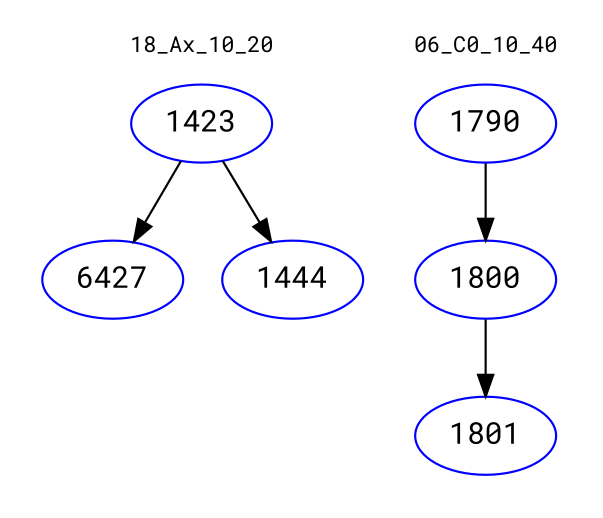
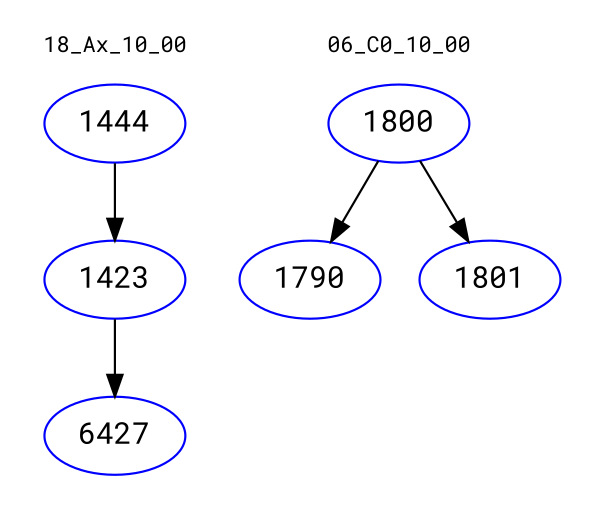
(203, 47) -> (116, 47)
(487, 47) -> (400, 47)
(486, 191) -> (360, 192)
(241, 192) -> (115, 191)
